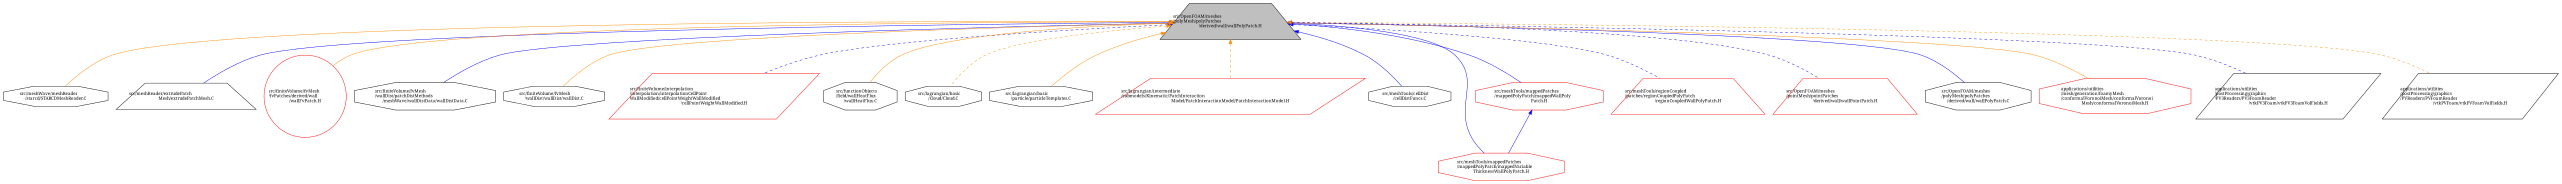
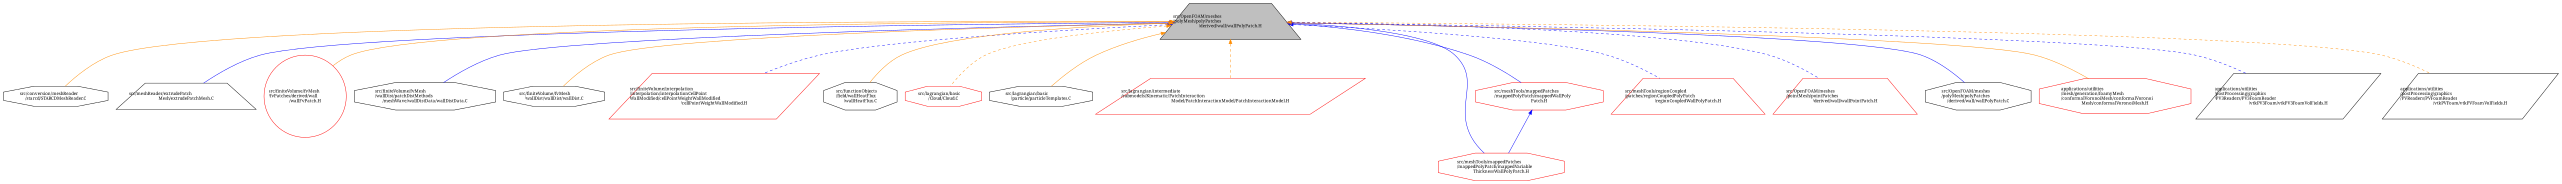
(56, 96) -> (56, 96)
(943, 96) -> (943, 96)
(1410, 96) -> none
